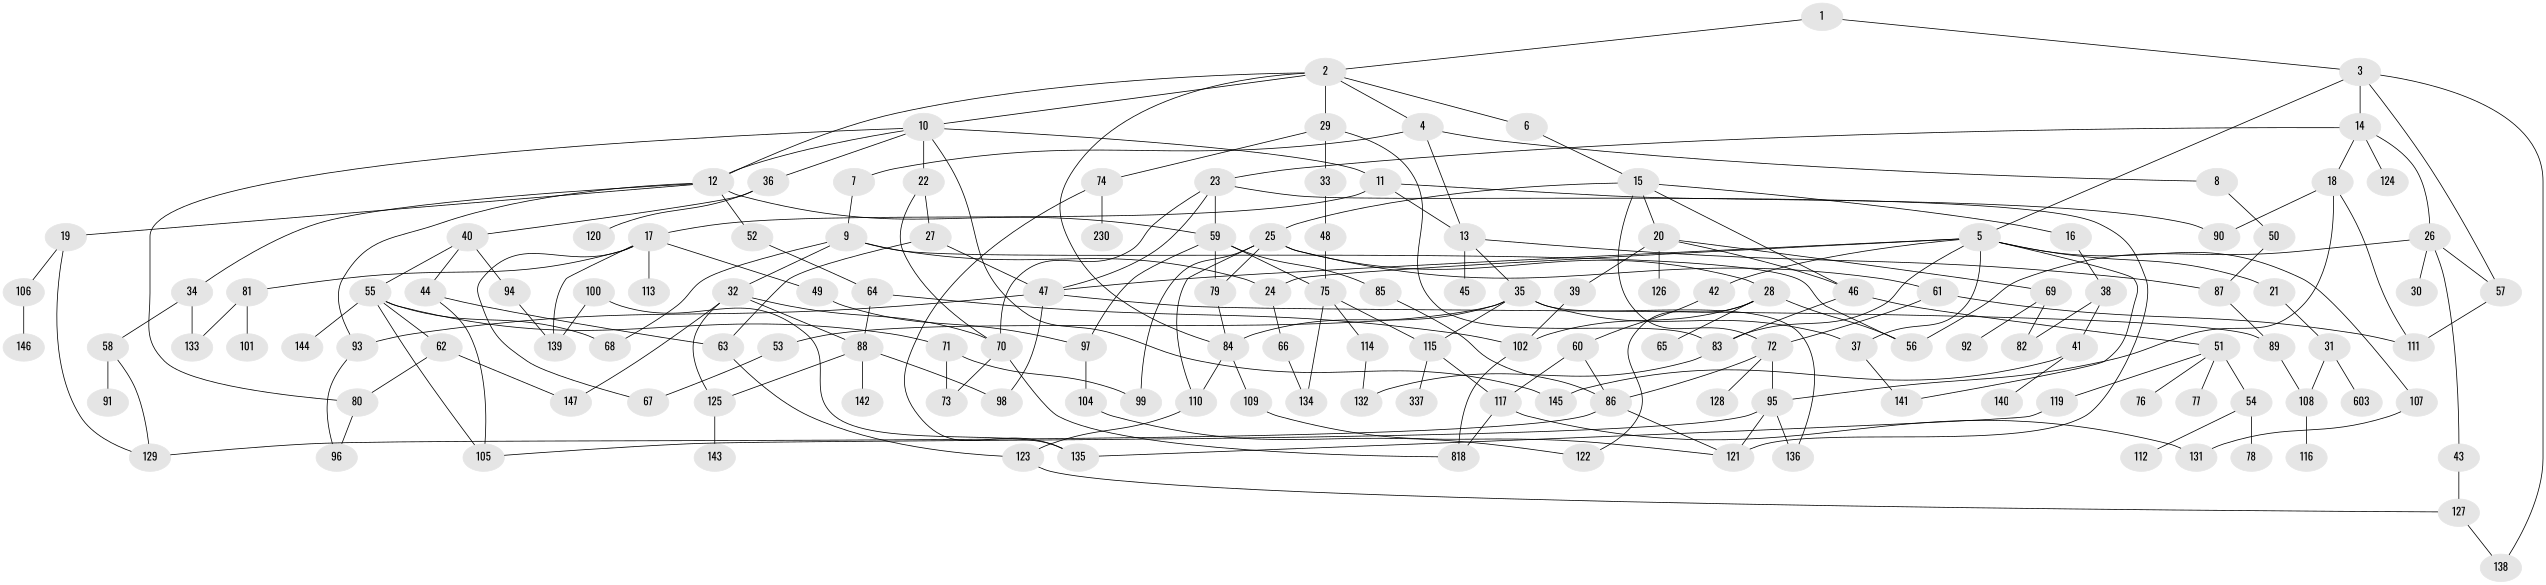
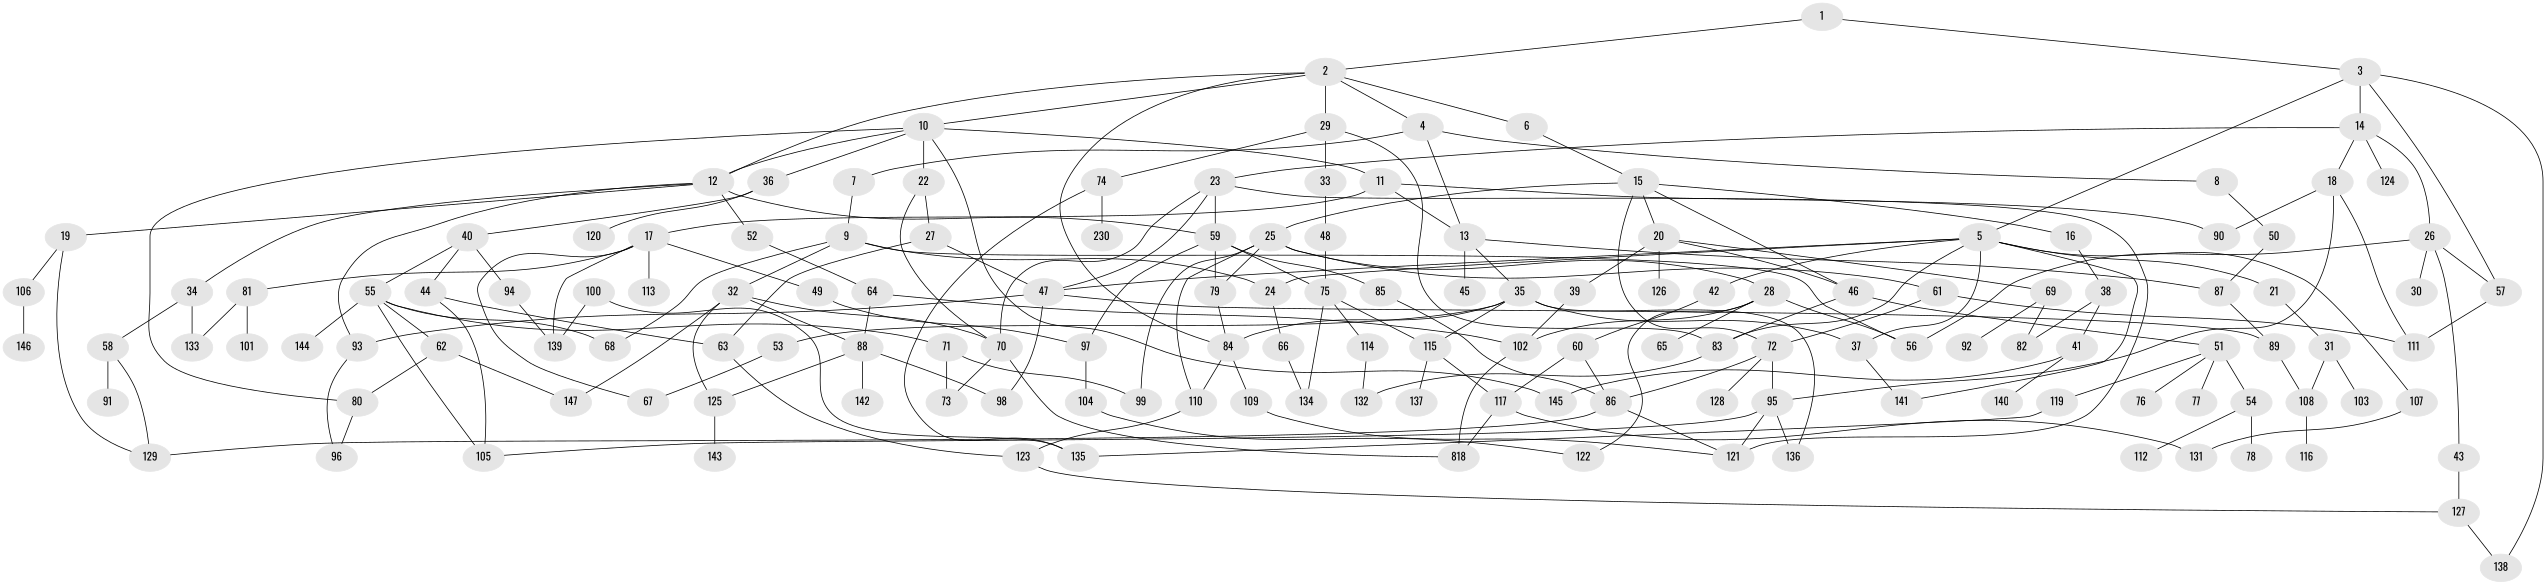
(1417, 403) -> (1417, 403)
(2362, 403) -> (2362, 403)
